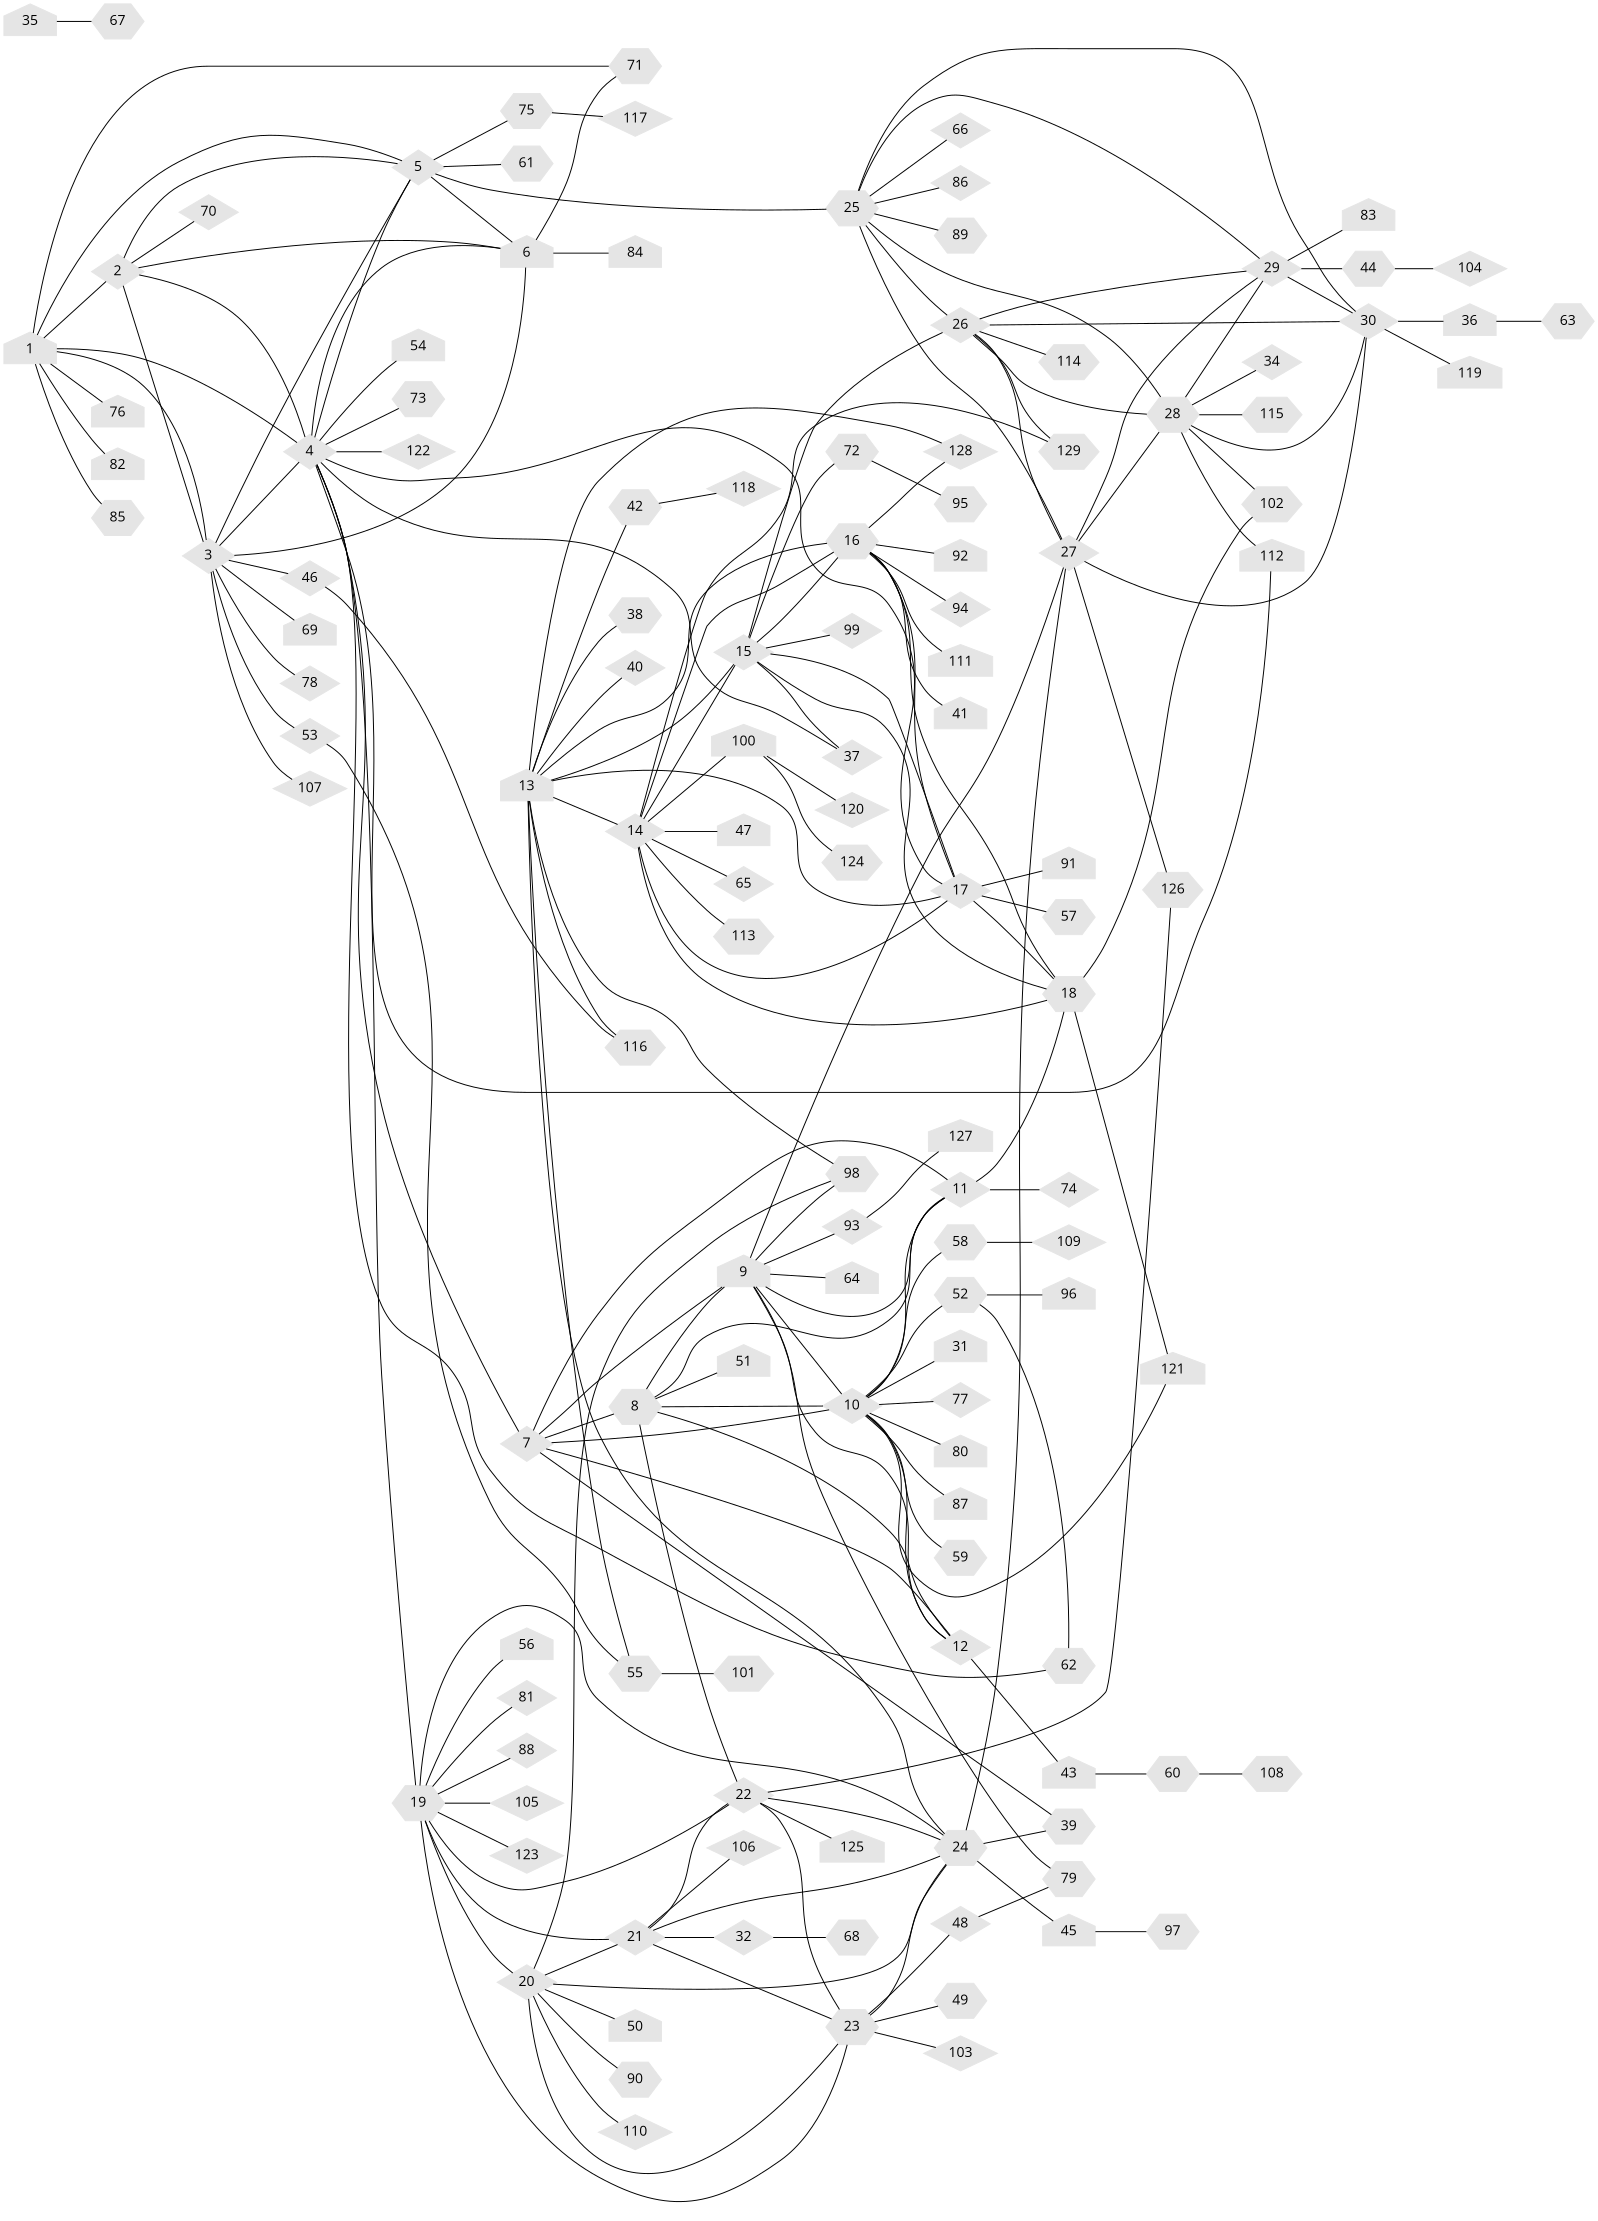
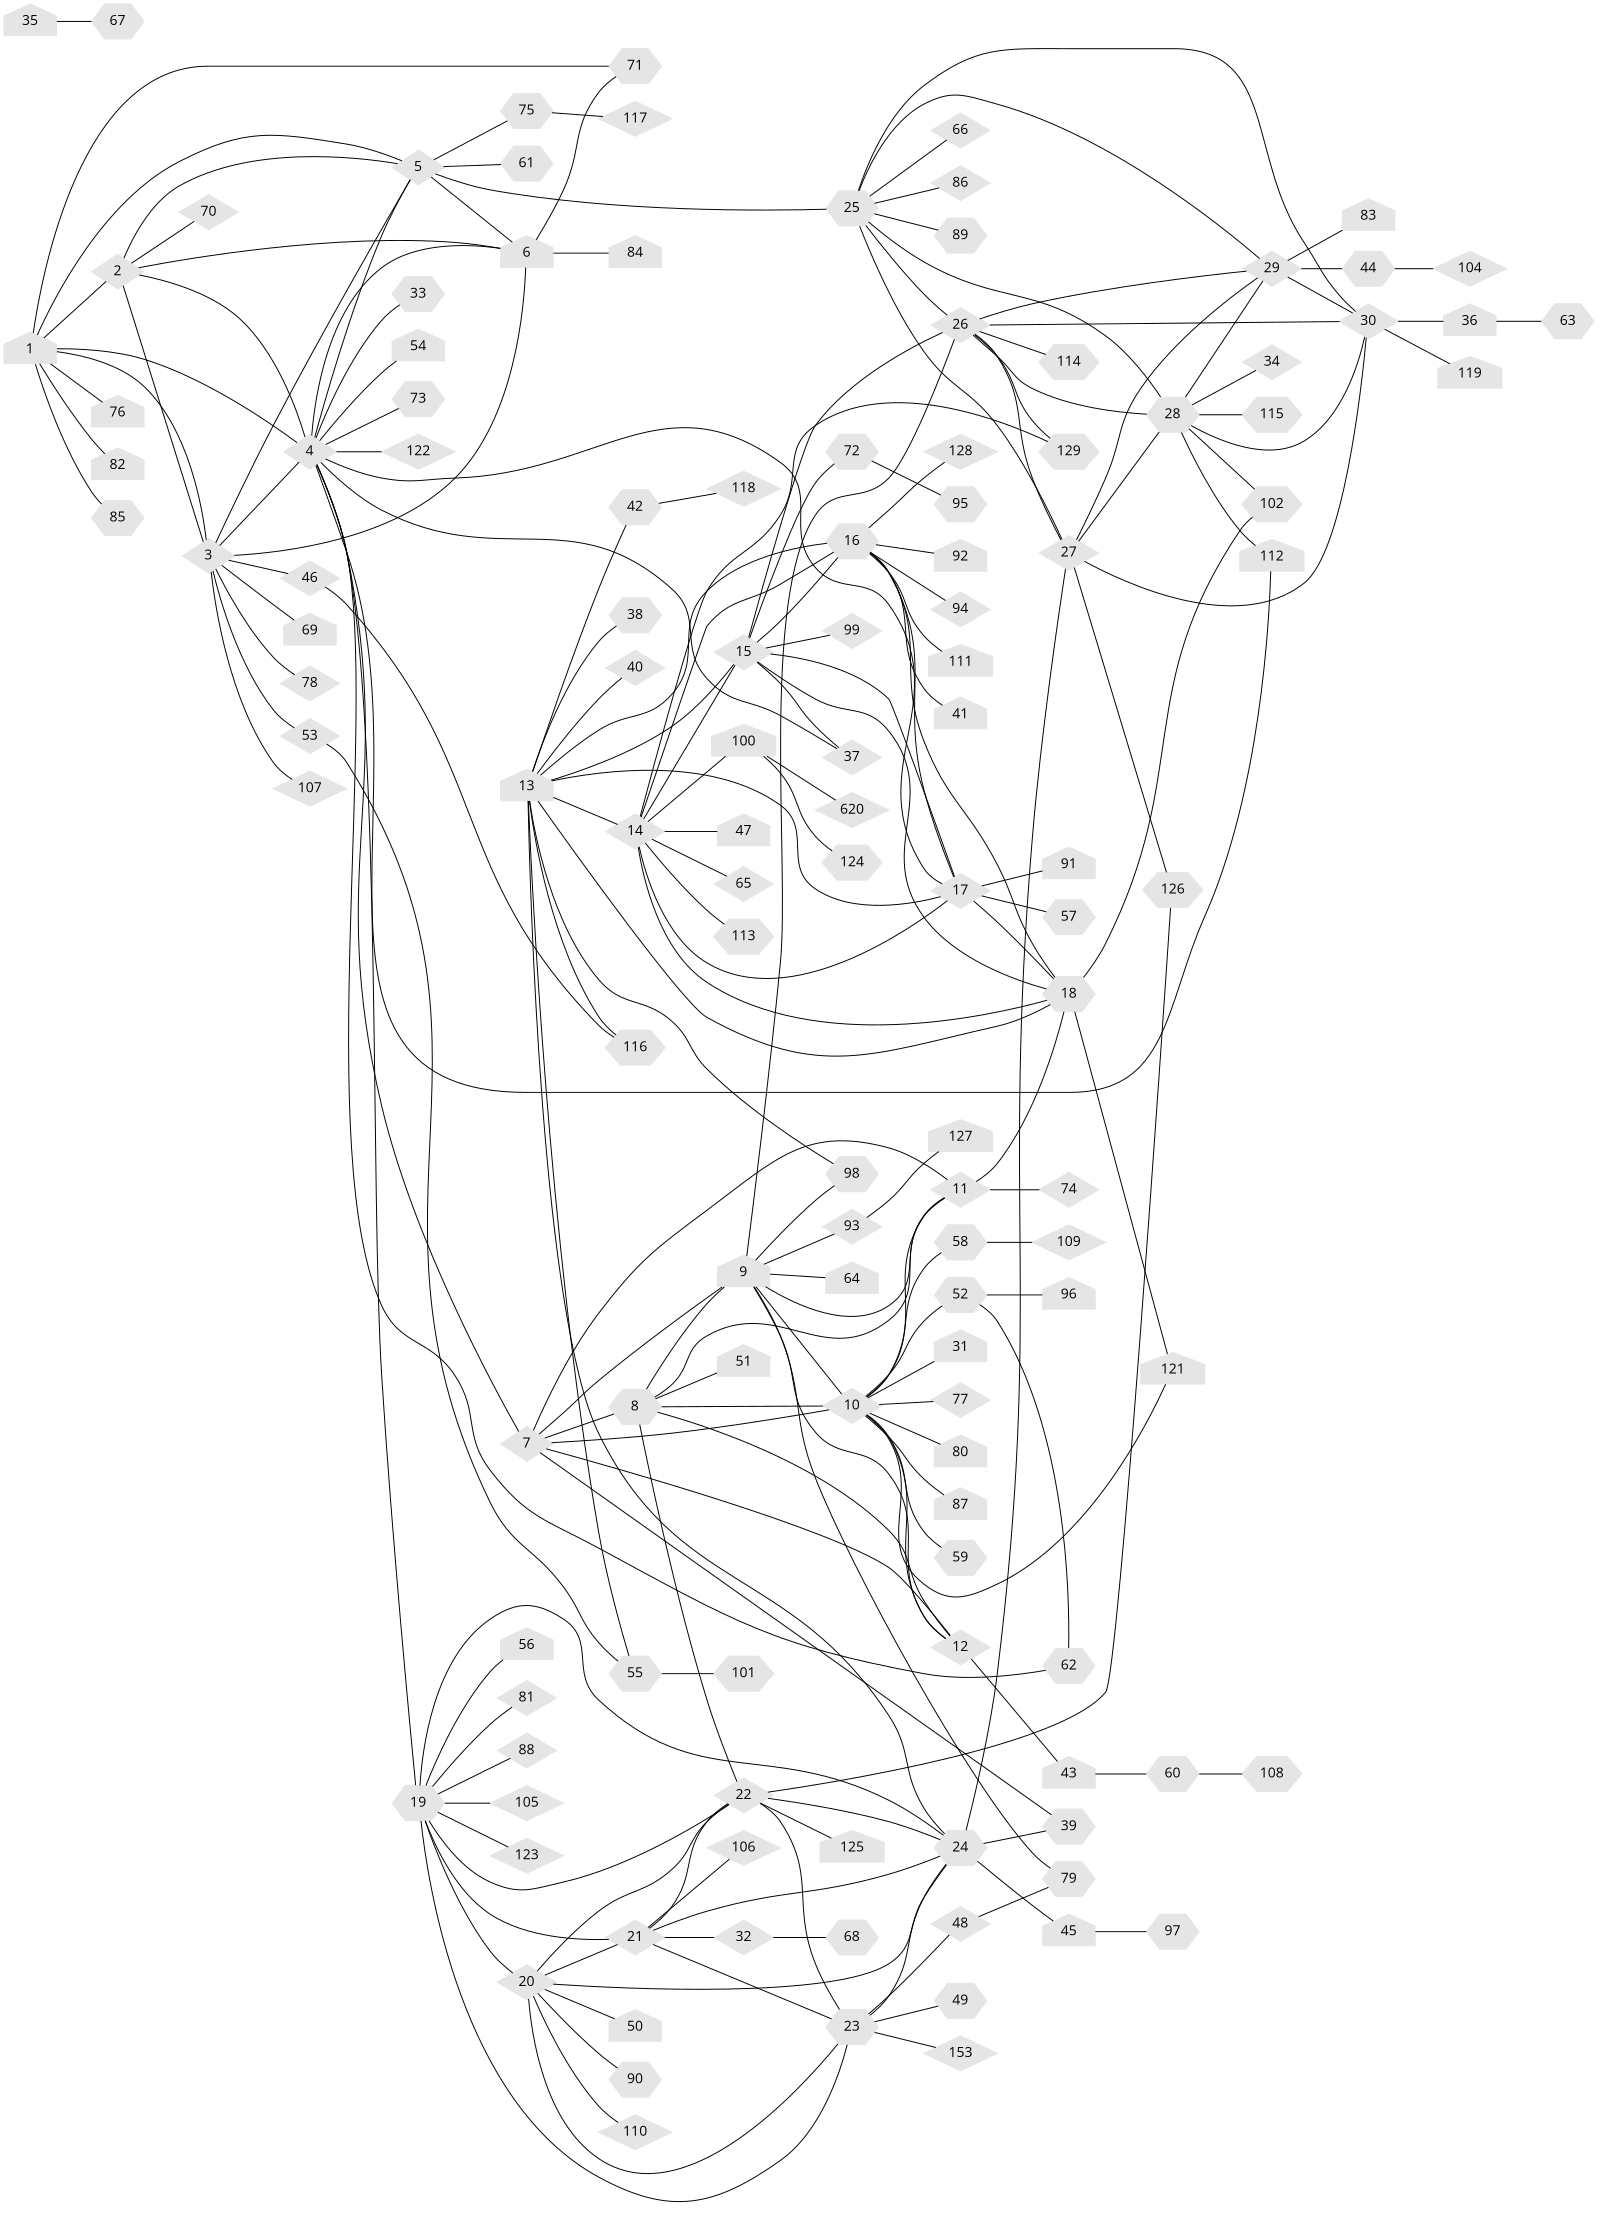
none -> (418, 294)
(624, 458) -> (744, 1036)
(852, 810) -> (852, 810)
(893, 926) -> (781, 789)
(577, 1518) -> (637, 1891)
(961, 2053) -> (961, 2053)
